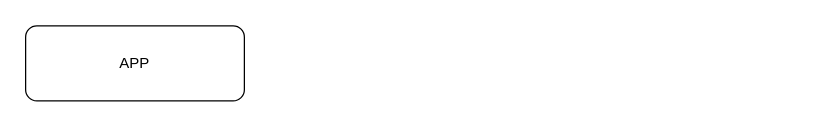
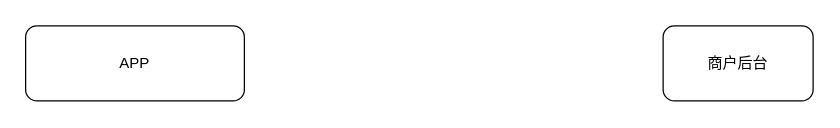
none -> (738, 63)
